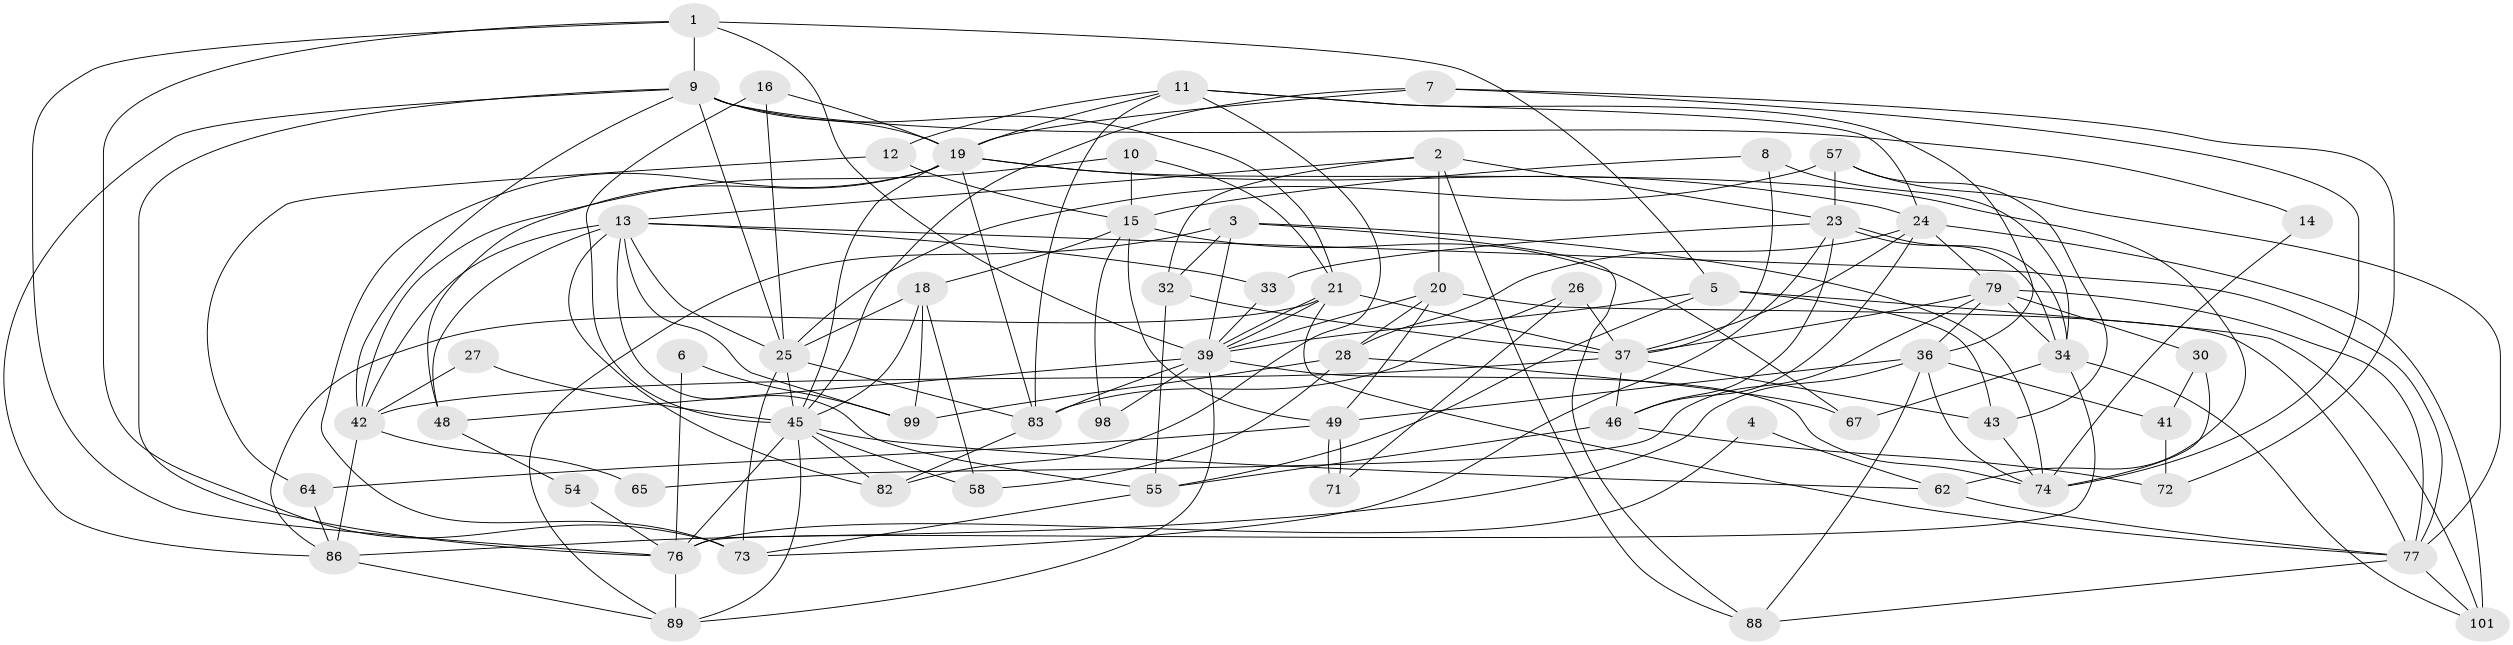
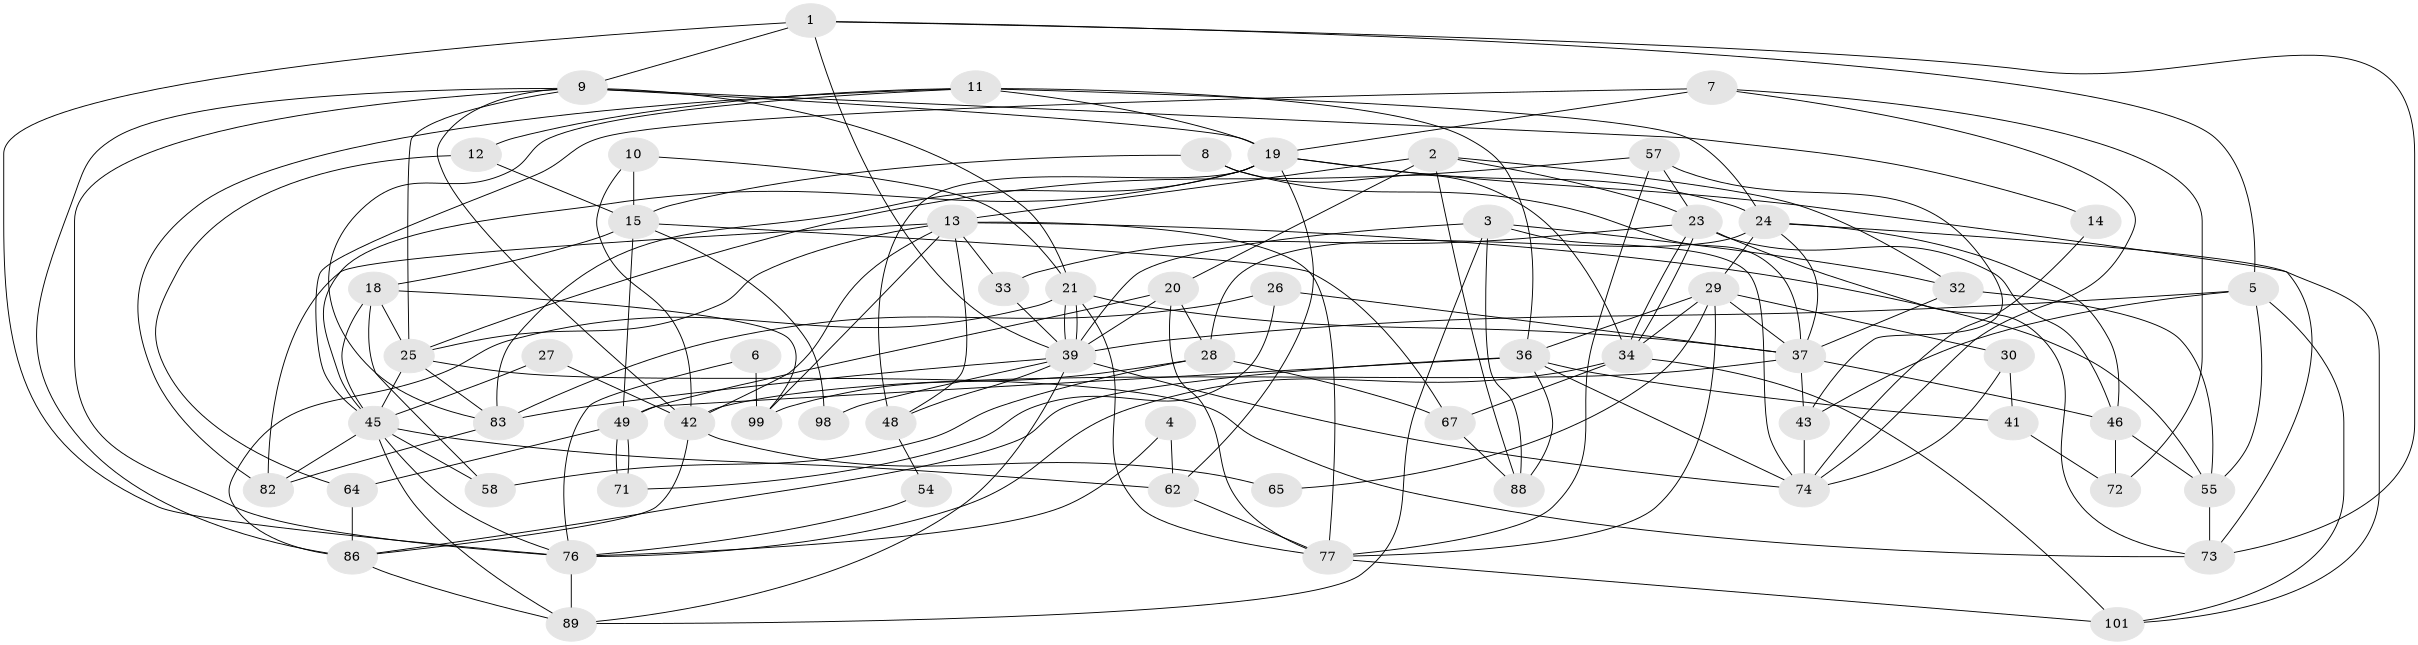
(765, 88) -> none
(1994, 289) -> (1714, 289)
(2083, 591) -> (1490, 462)
